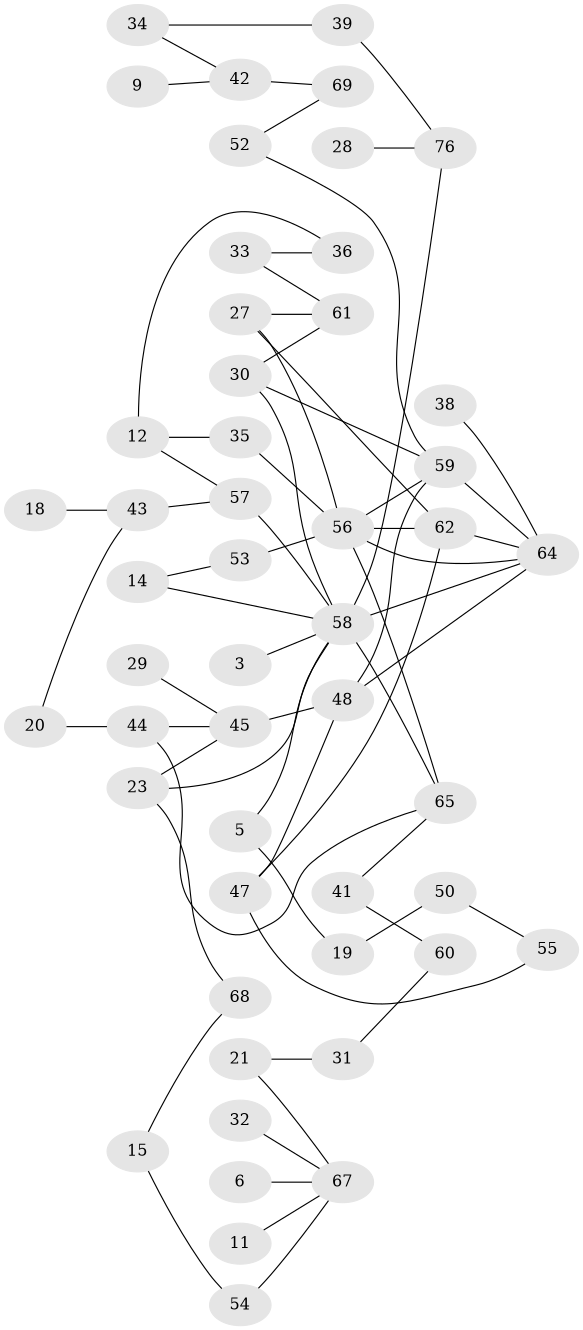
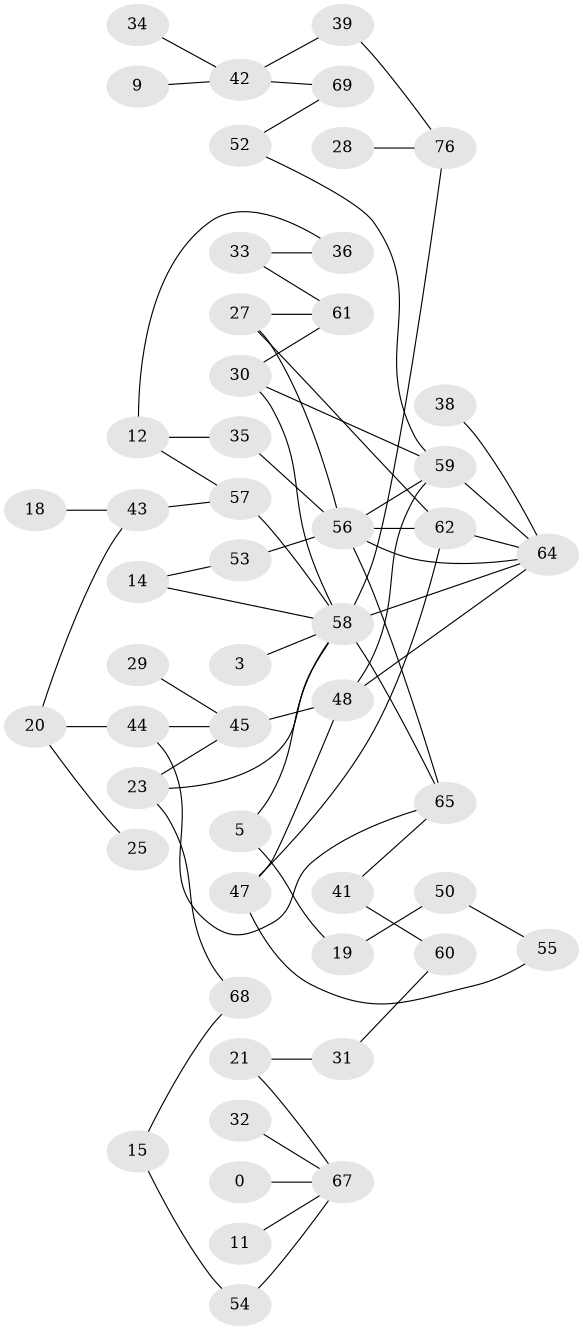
(240, 25) -> (292, 52)
none -> (138, 850)
(240, 1182) -> (240, 1182)
